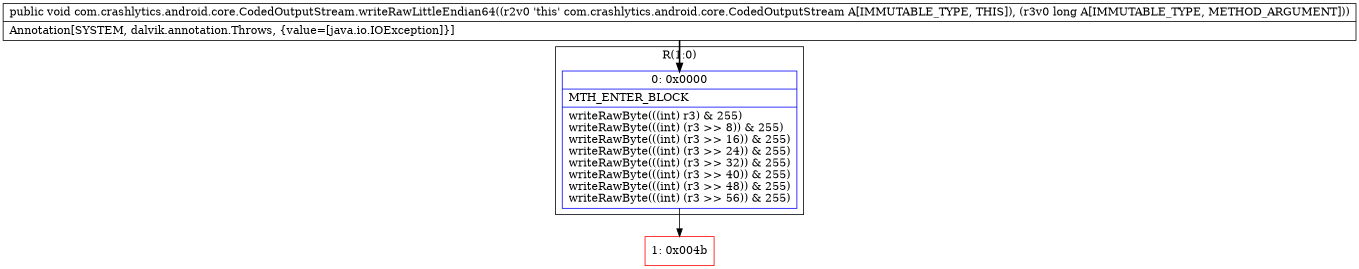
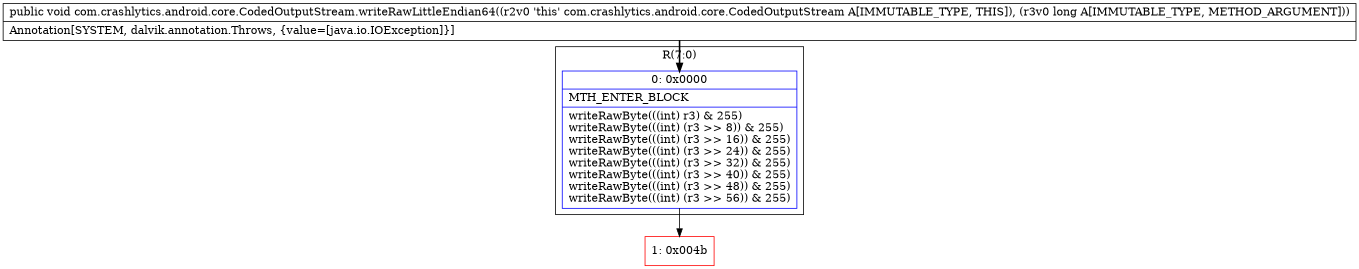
(680, 56) -> (680, 56)
